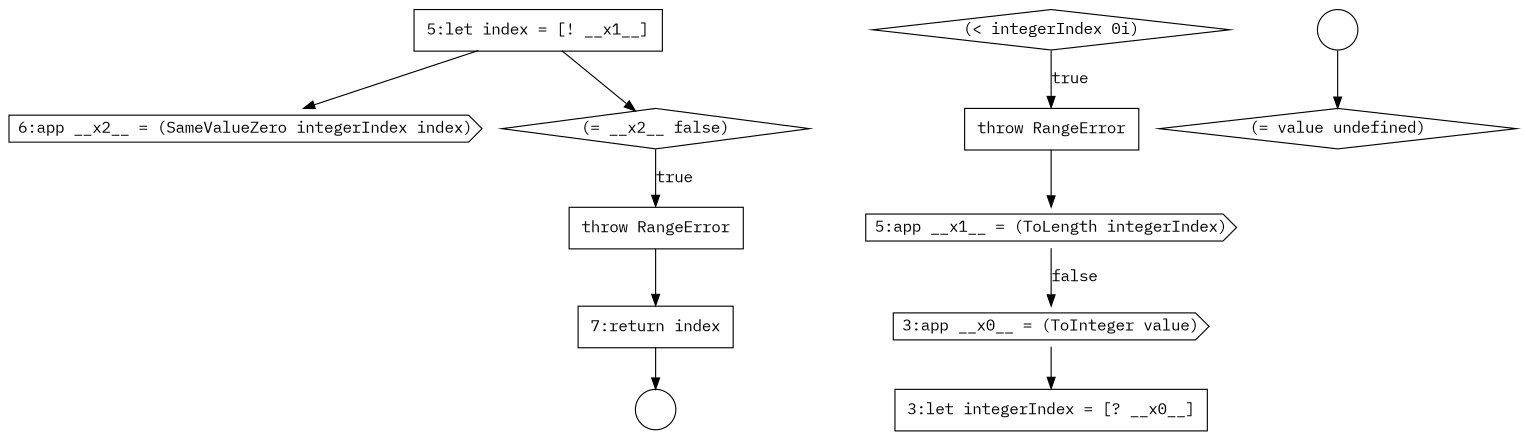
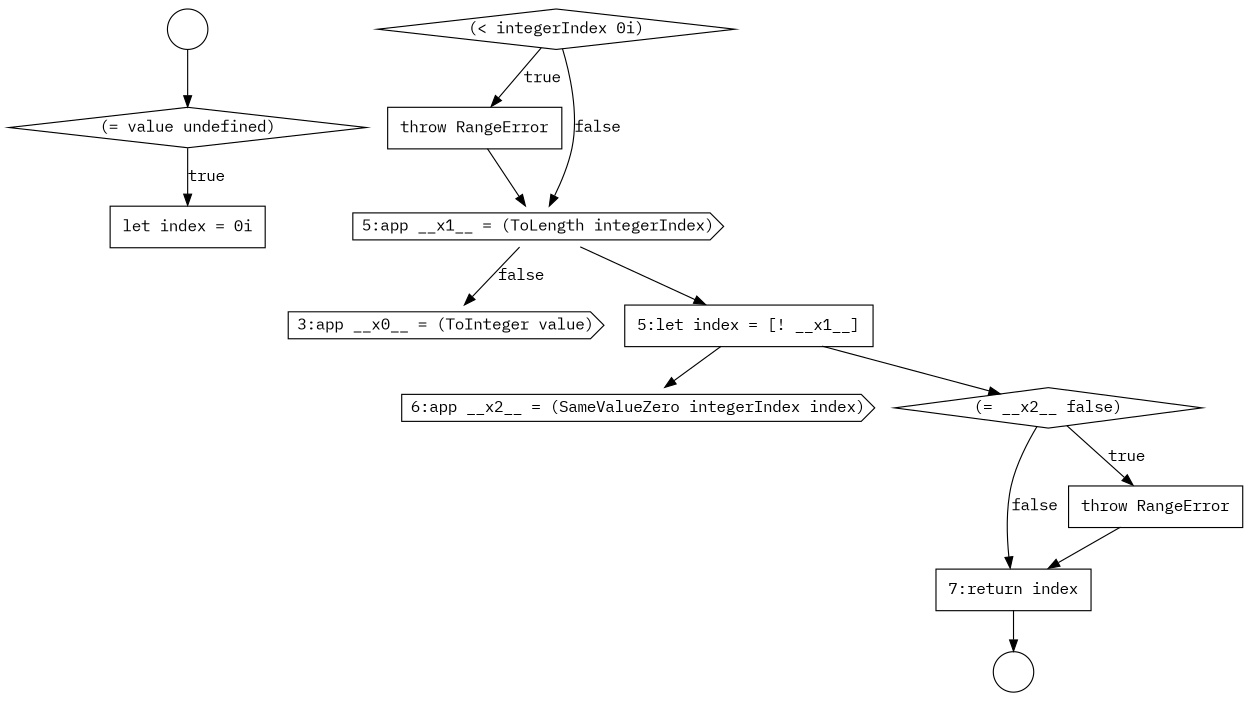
none -> (574, 123)
none -> (188, 226)
none -> (638, 273)
(1051, 410) -> none
none -> (1011, 489)
